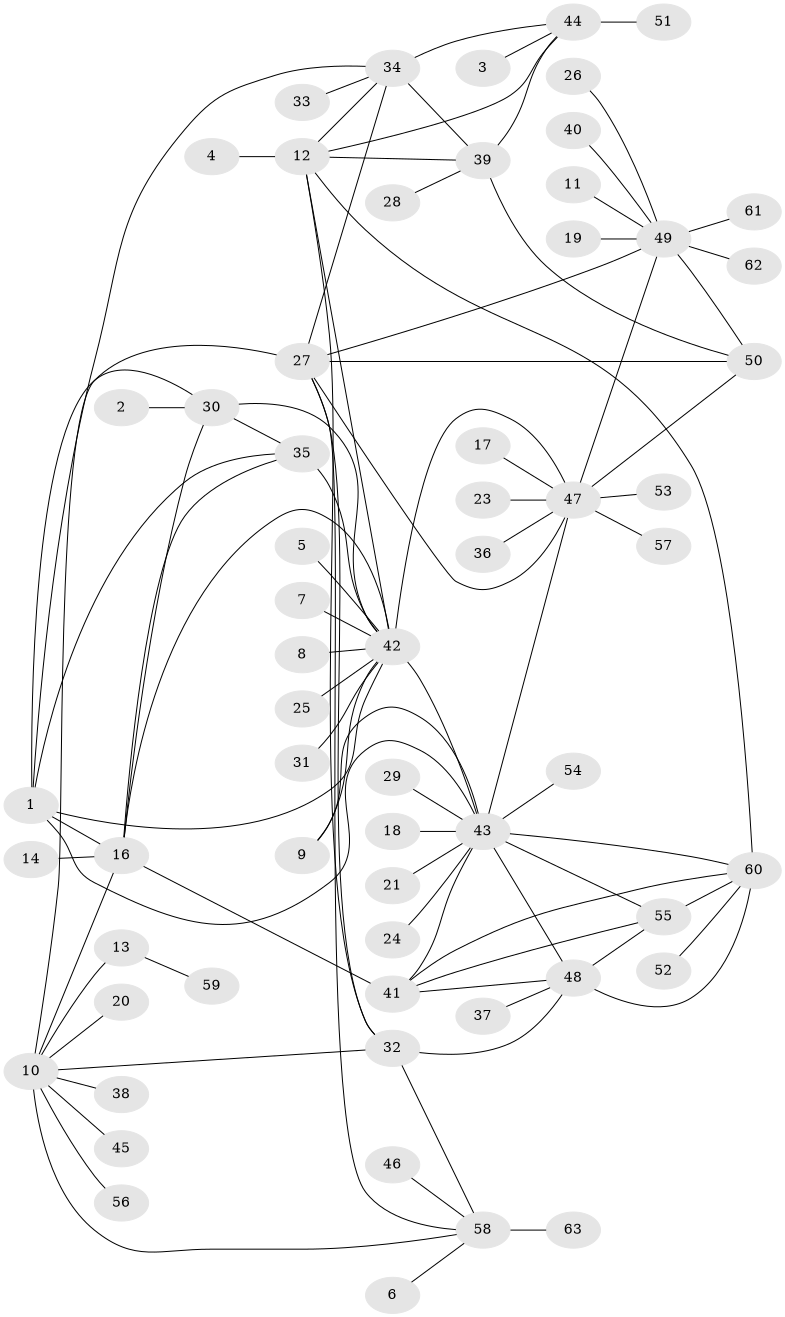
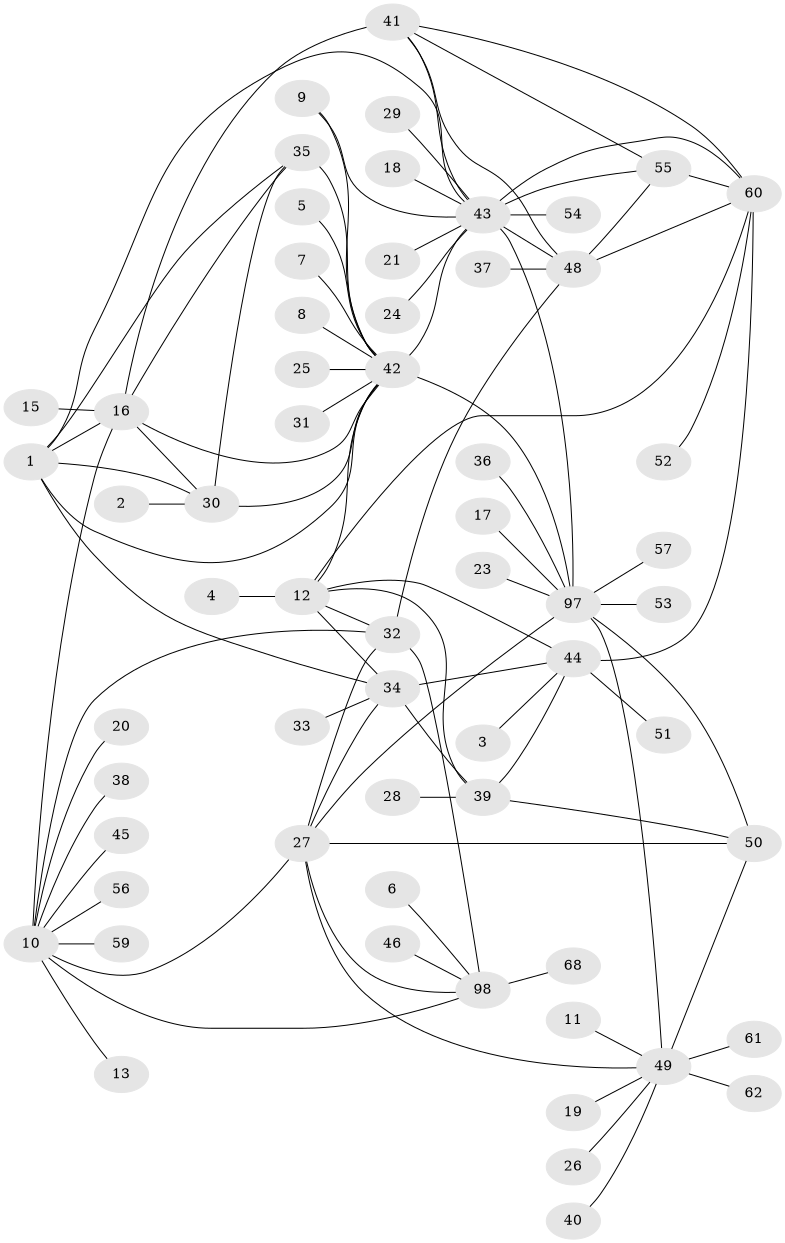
none -> (738, 474)
(573, 500) -> (573, 605)
(31, 860) -> (31, 408)
(167, 967) -> (76, 944)
(483, 1230) -> (483, 990)
(573, 1230) -> (573, 966)
